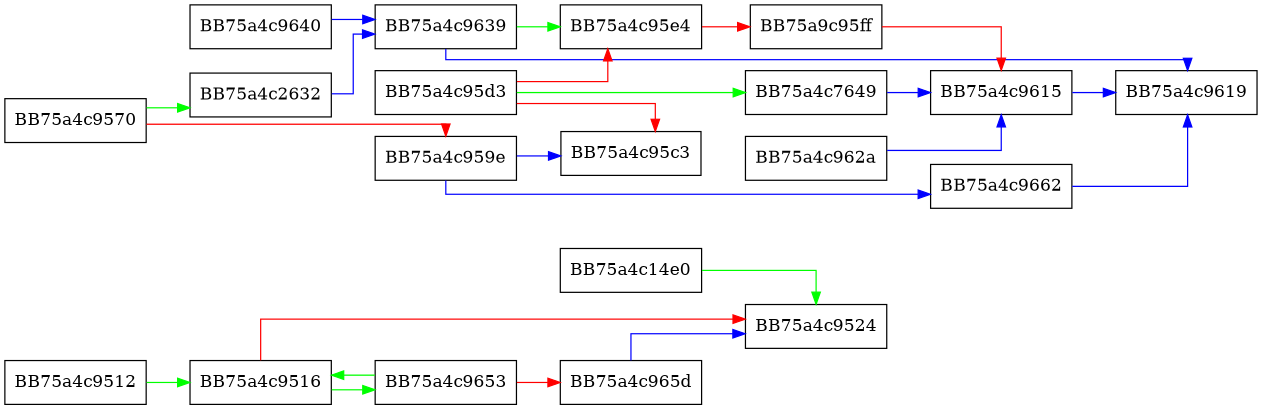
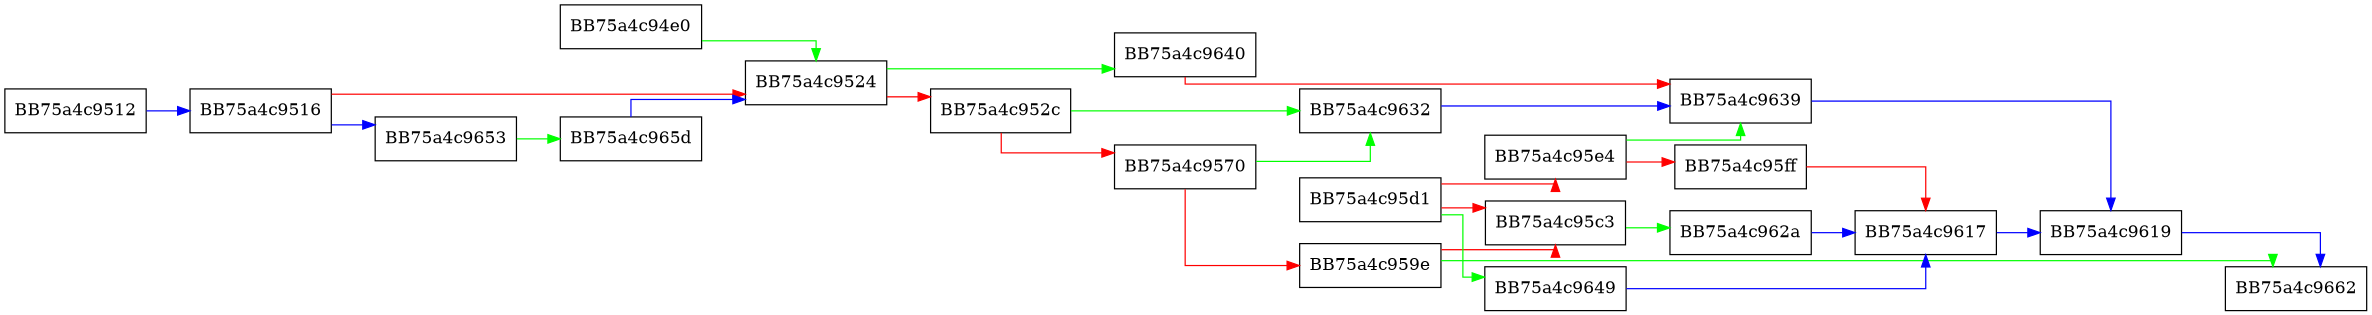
(347, 19) -> (1418, 84)
(532, 27) -> (1686, 140)
(816, 27) -> (1741, 167)
none -> (995, 69)
(446, 93) -> (1370, 200)
(816, 93) -> (1555, 289)
(1001, 93) -> (1926, 233)
(261, 95) -> (1370, 111)
none -> (1001, 111)
(533, 156) -> (1499, 250)
(1160, 186) -> (2262, 233)
(675, 194) -> (1857, 261)
none -> (1642, 228)
(631, 270) -> (631, 27)
(359, 375) -> none
(162, 382) -> (162, 111)
(532, 382) -> (532, 139)
(347, 390) -> (347, 125)
